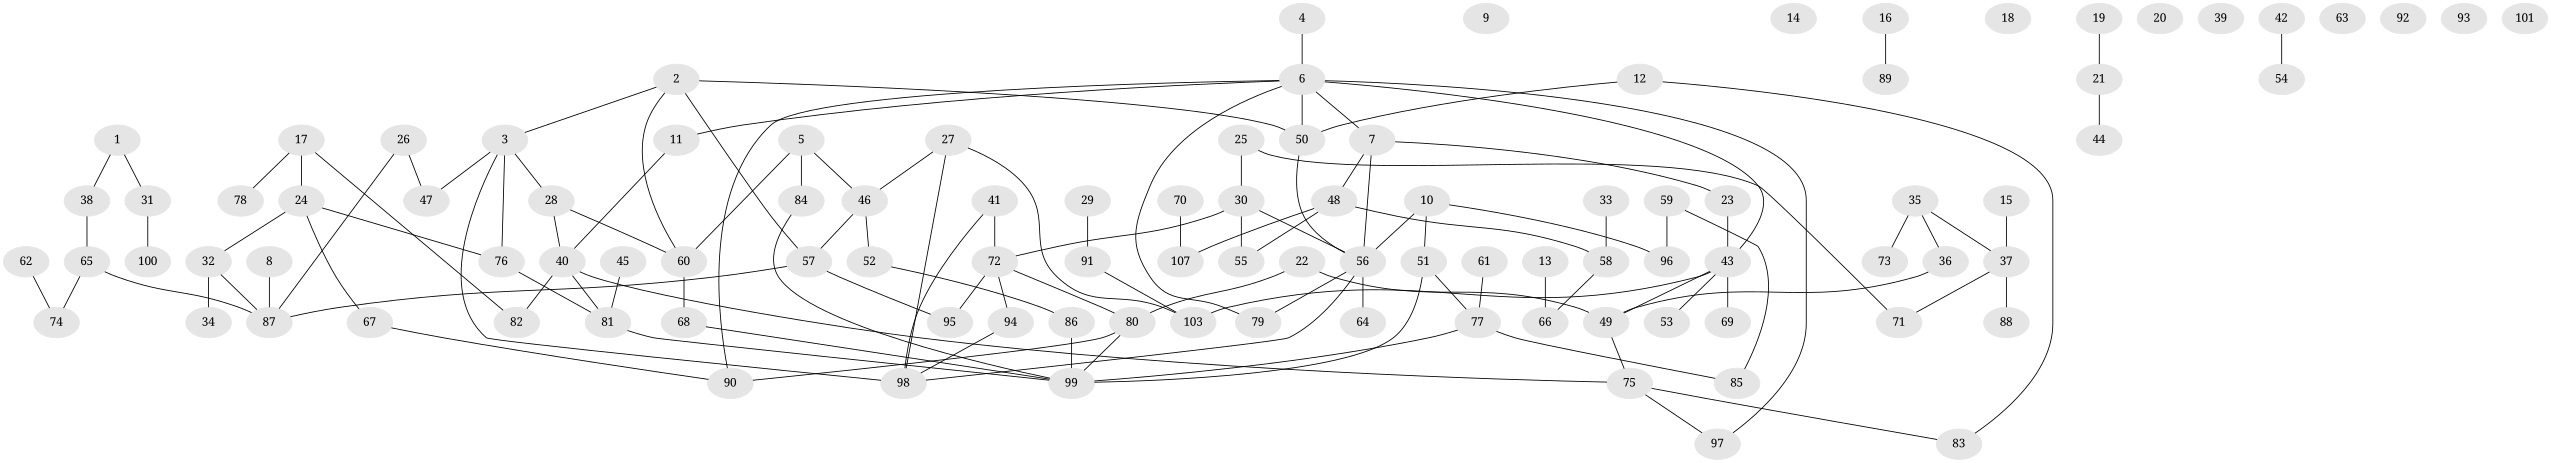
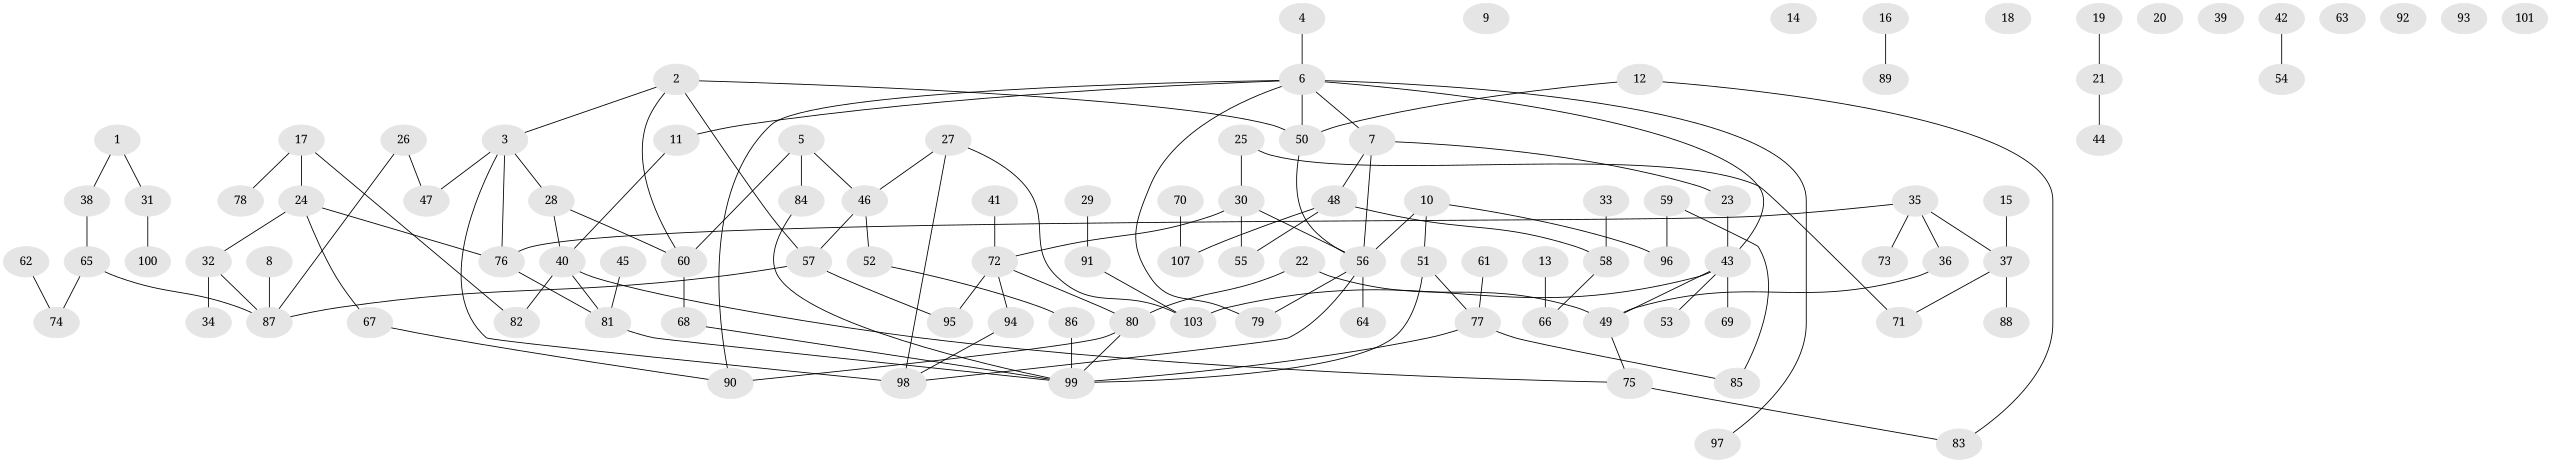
none -> (1102, 223)
(931, 285) -> none
(1674, 414) -> none
